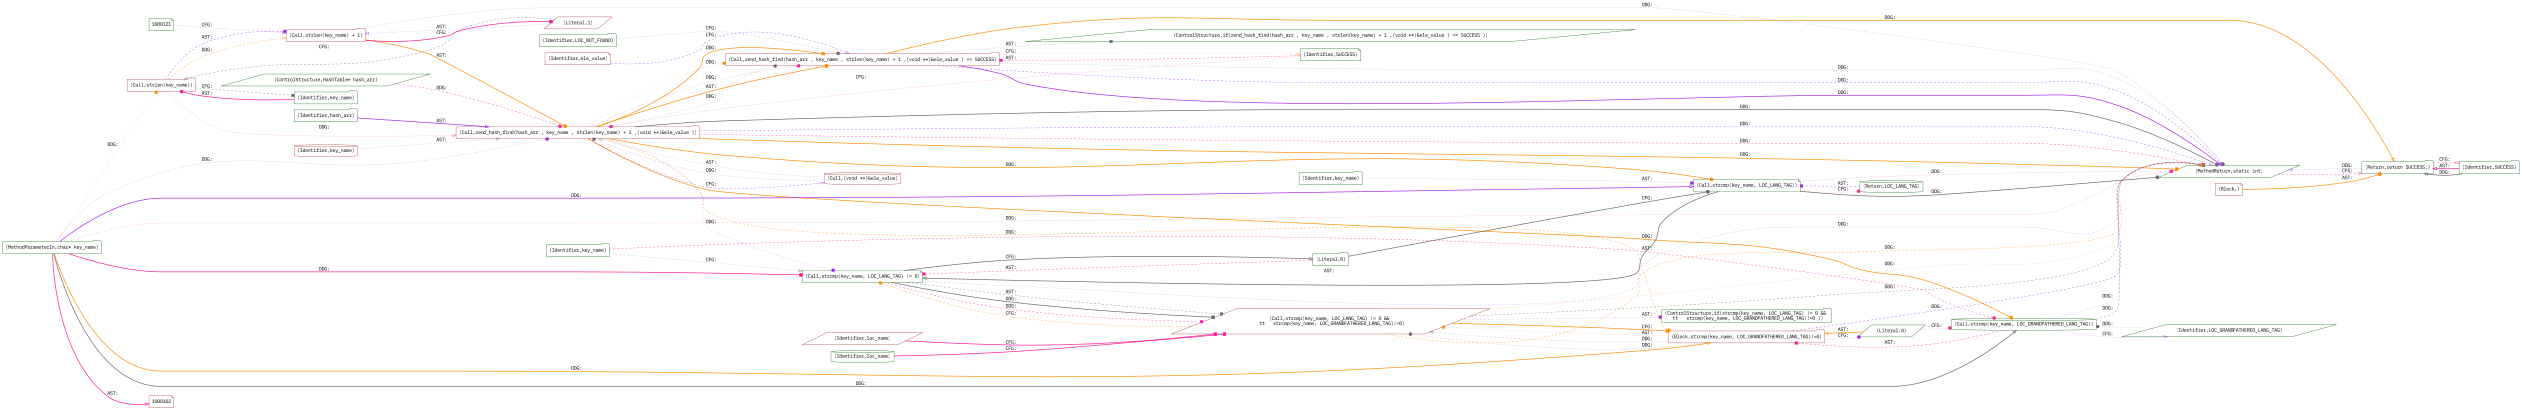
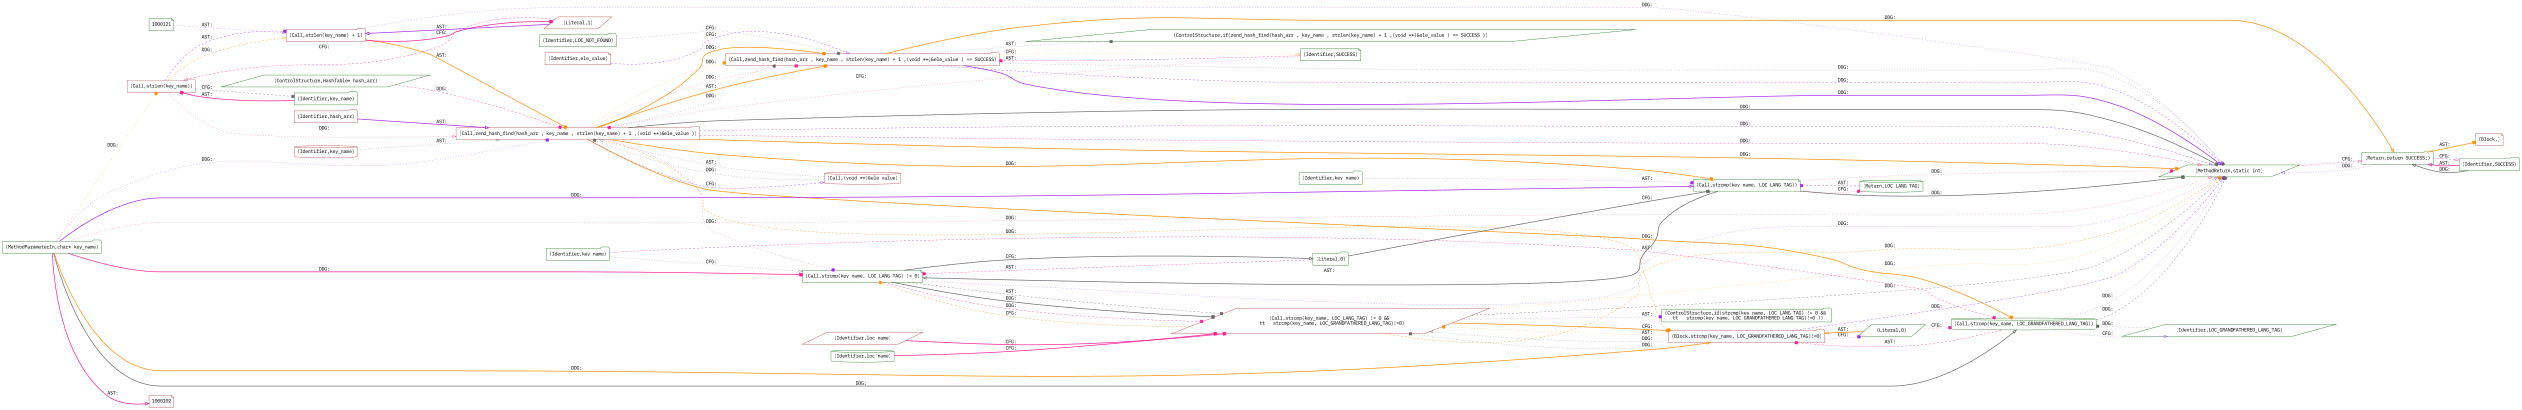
(208, 25) -> (208, 25)
(455, 29) -> (455, 29)
(375, 61) -> (375, 61)
(326, 116) -> (326, 117)
(2311, 186) -> (2449, 148)
